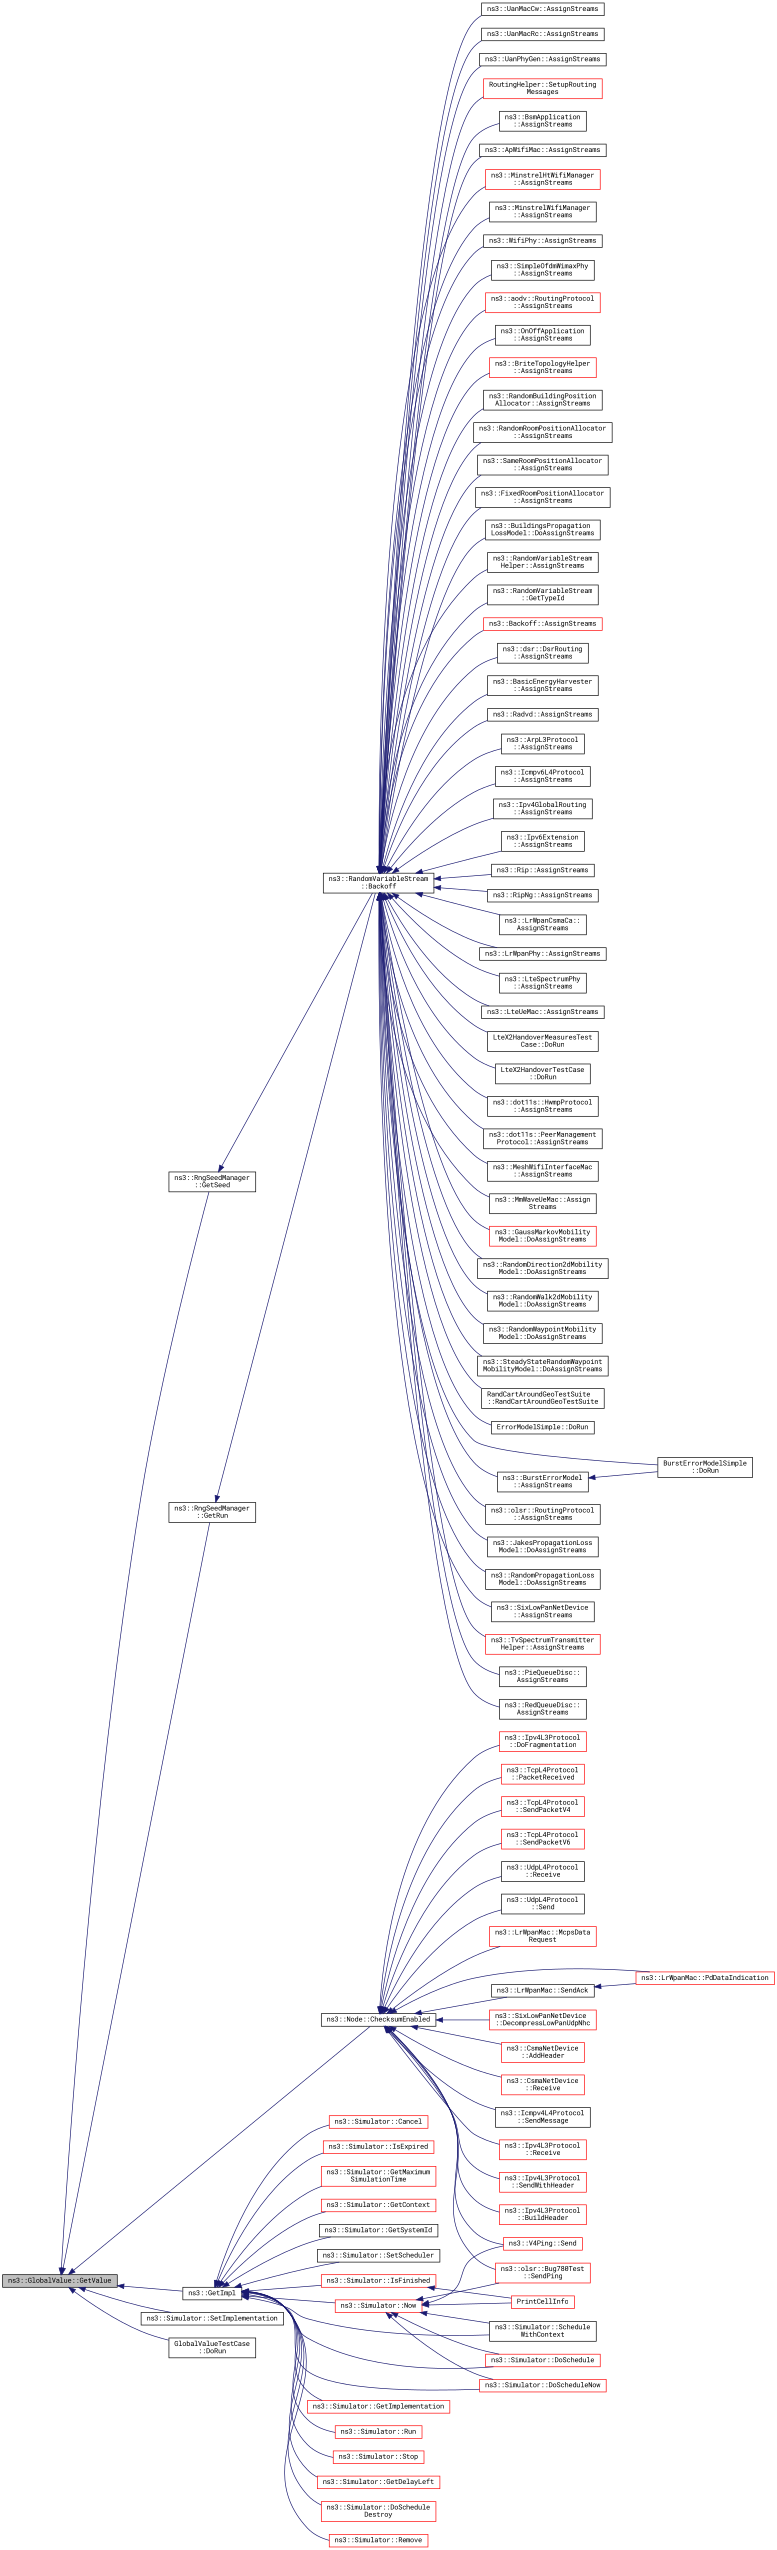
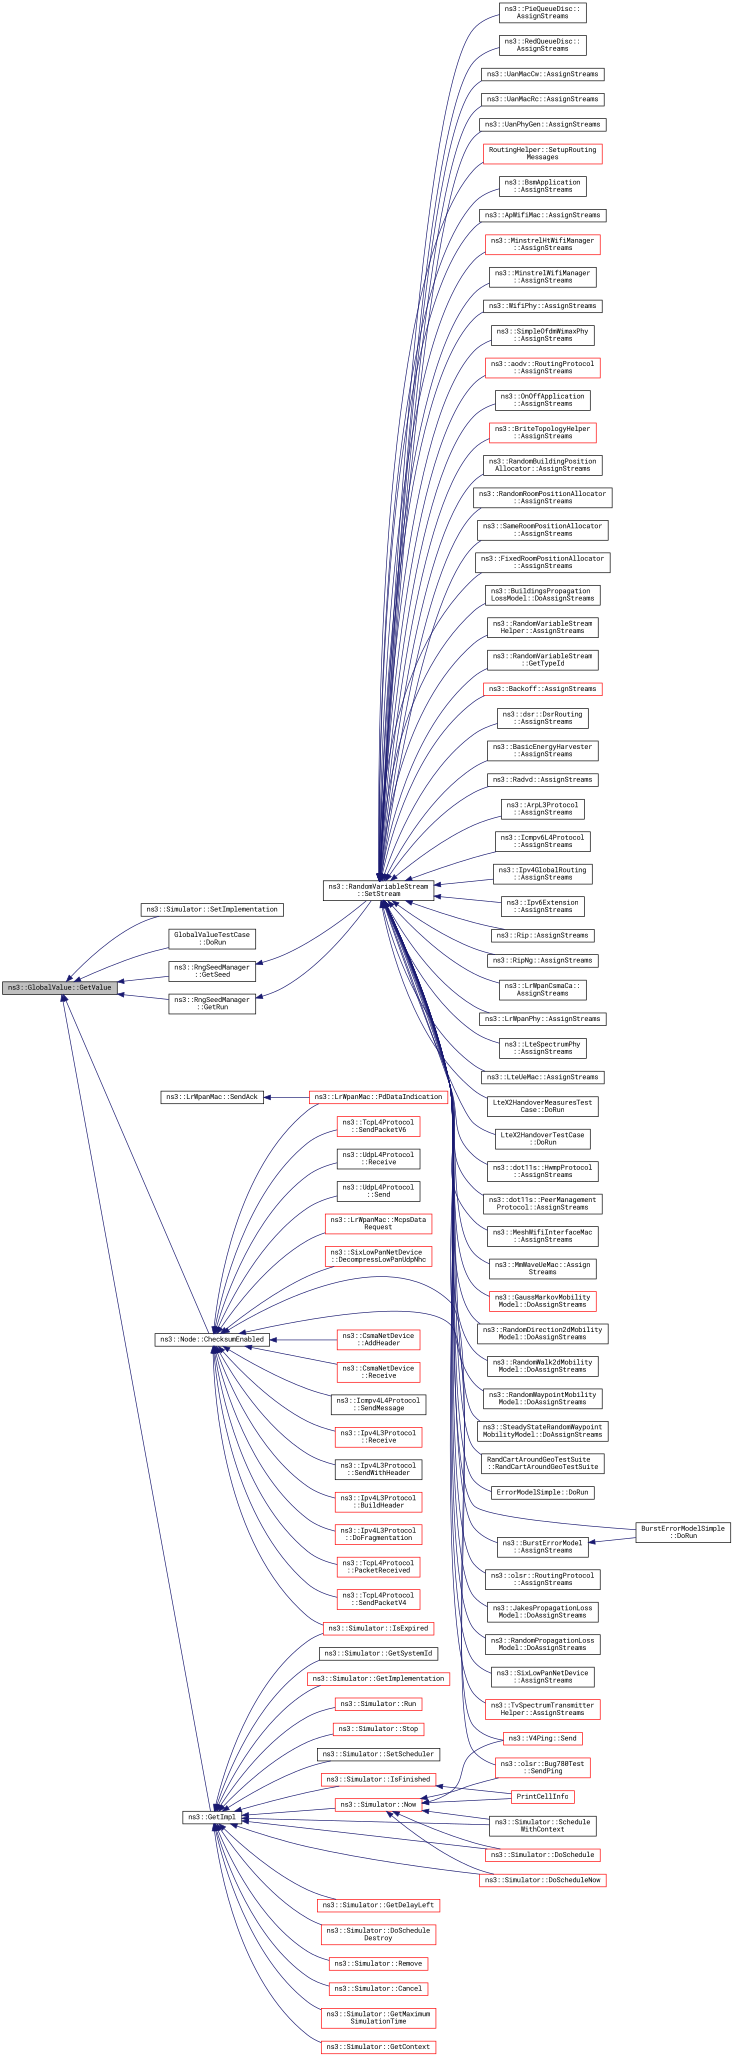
(379, 883) -> (379, 891)
(464, 2005) -> (238, 1503)
(543, 2182) -> (379, 1470)
